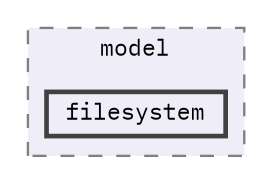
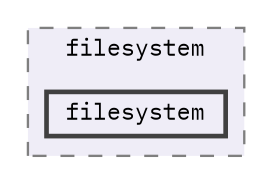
(136, 50) -> (136, 50)
